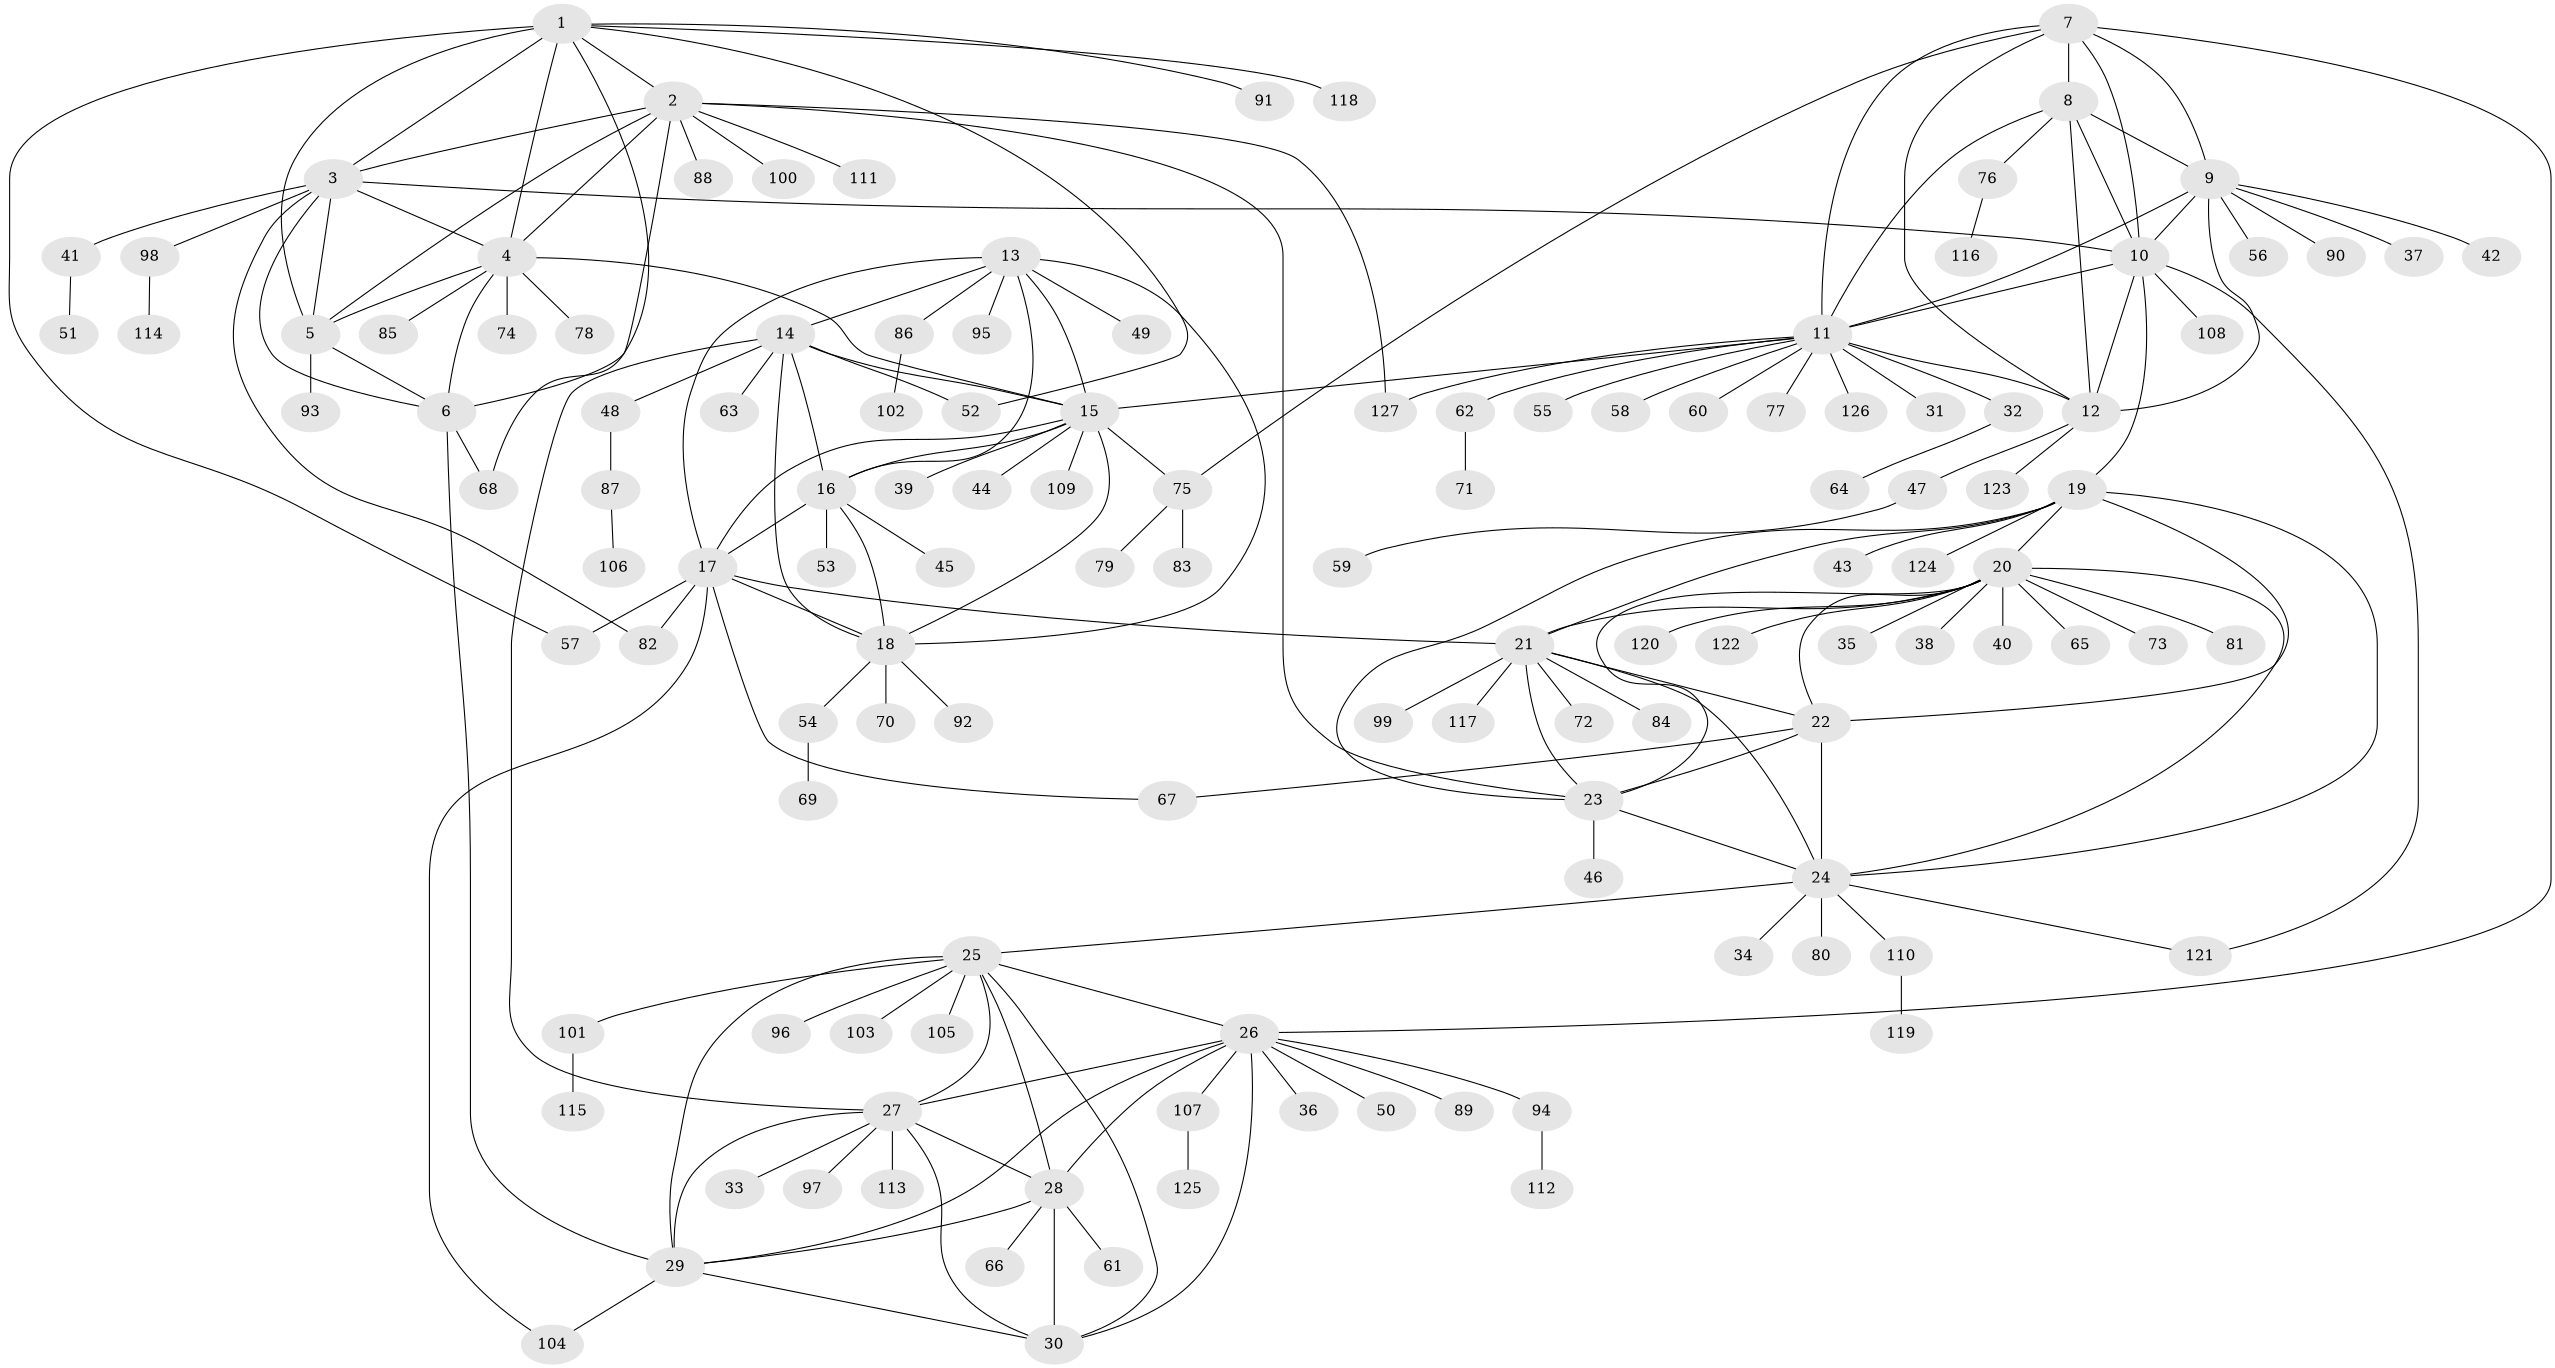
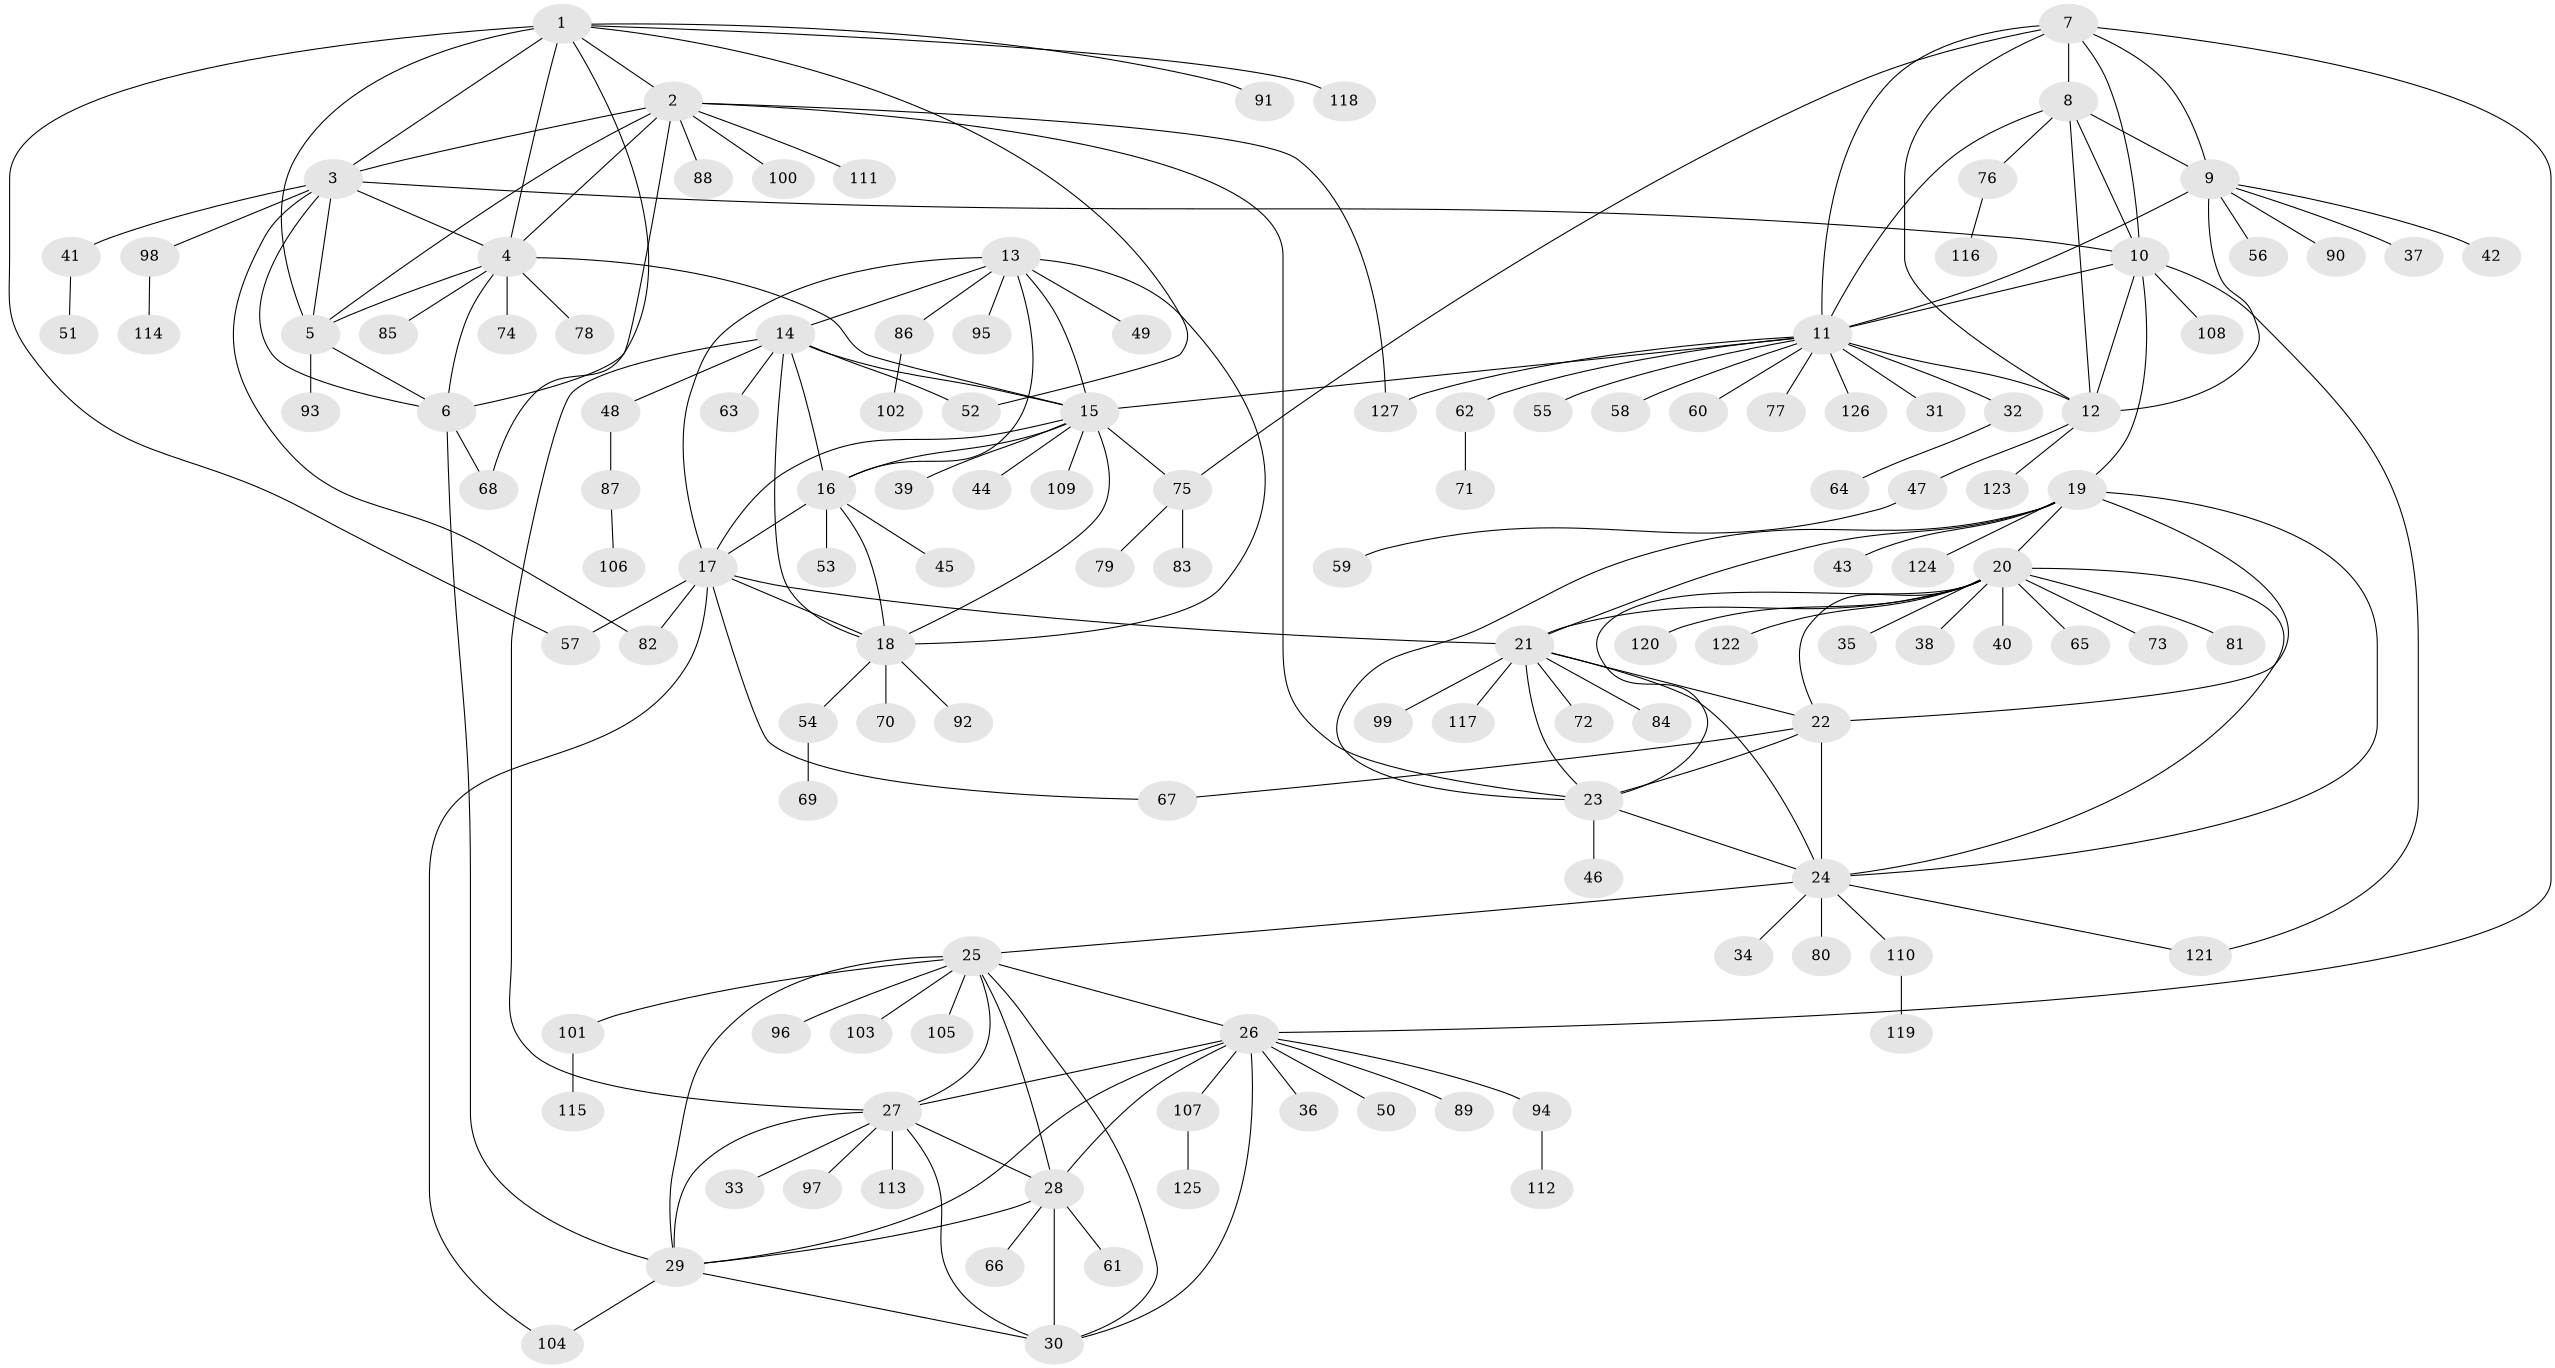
(2175, 218) -> none
